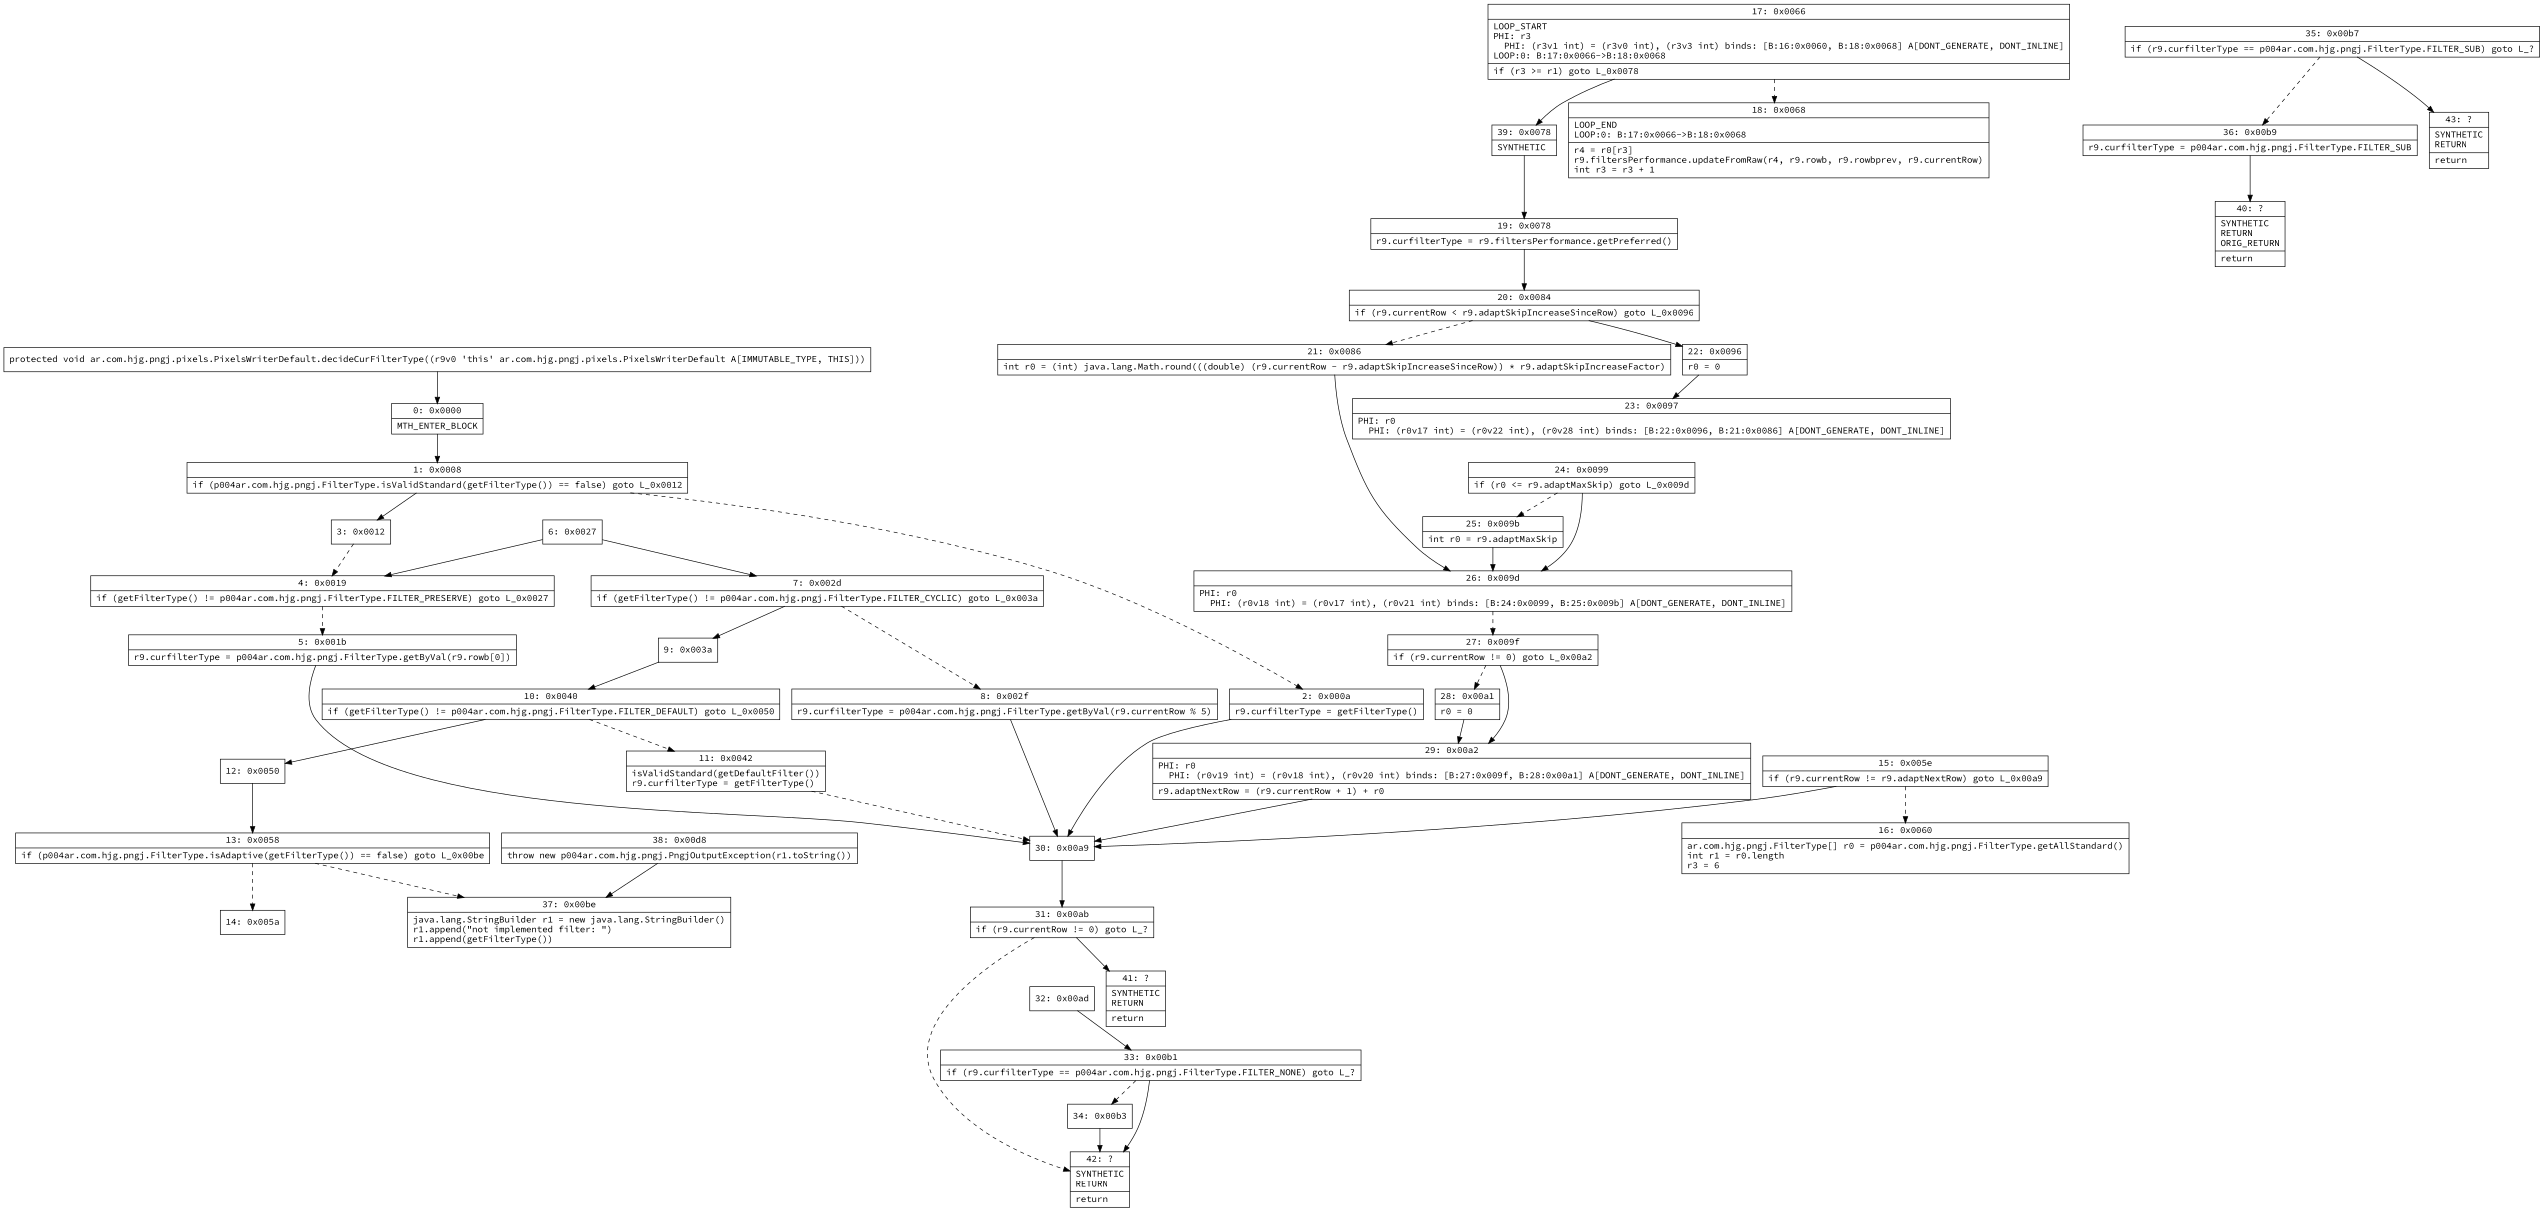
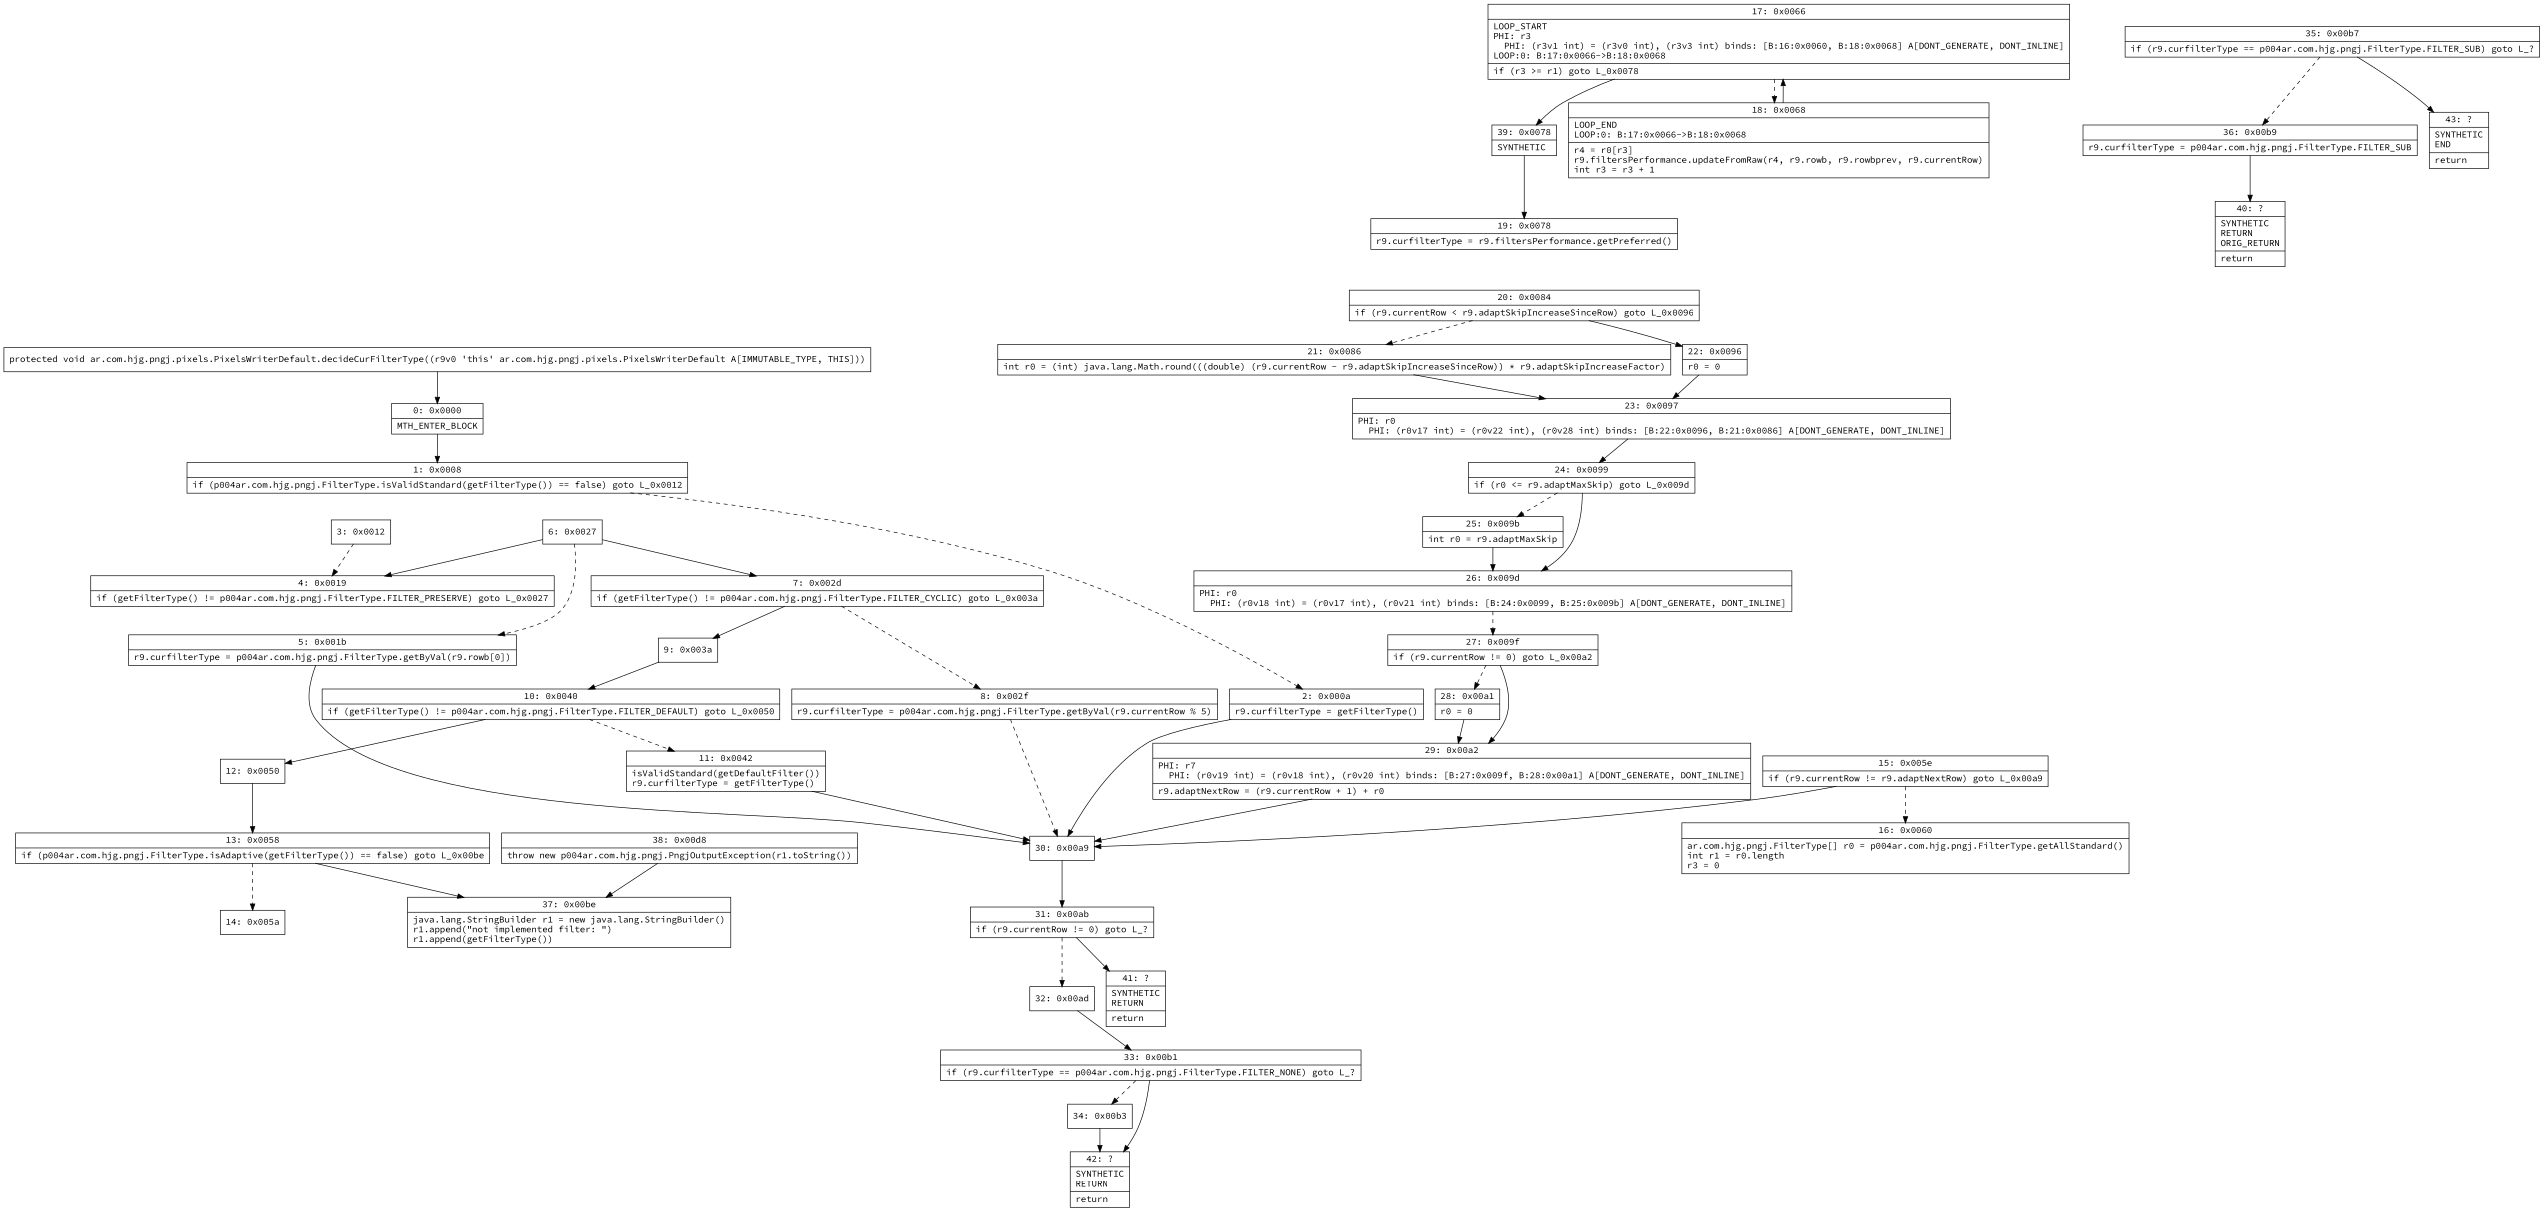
none -> (1783, 94)
(2451, 145) -> (2443, 145)
(1524, 266) -> none
none -> (1616, 449)
(1366, 485) -> (1476, 386)
(400, 505) -> none
(322, 617) -> (563, 607)
(1180, 766) -> (1180, 766)
(1033, 775) -> (1033, 775)
(917, 815) -> (917, 815)
(1703, 866) -> (1703, 866)
(386, 880) -> (386, 880)
(930, 1065) -> (1062, 959)
